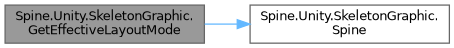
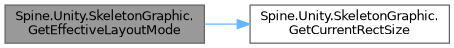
(350, 24) -> (350, 24)
